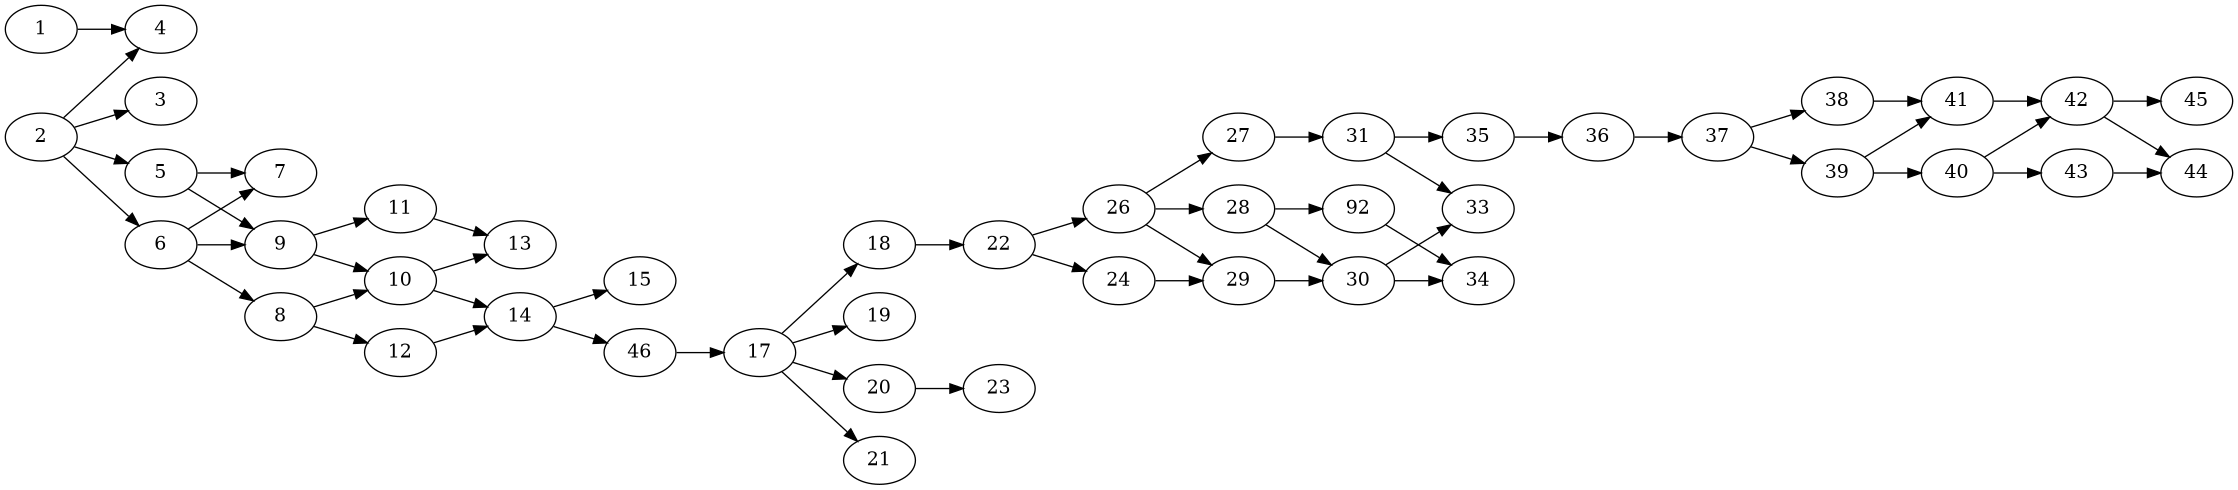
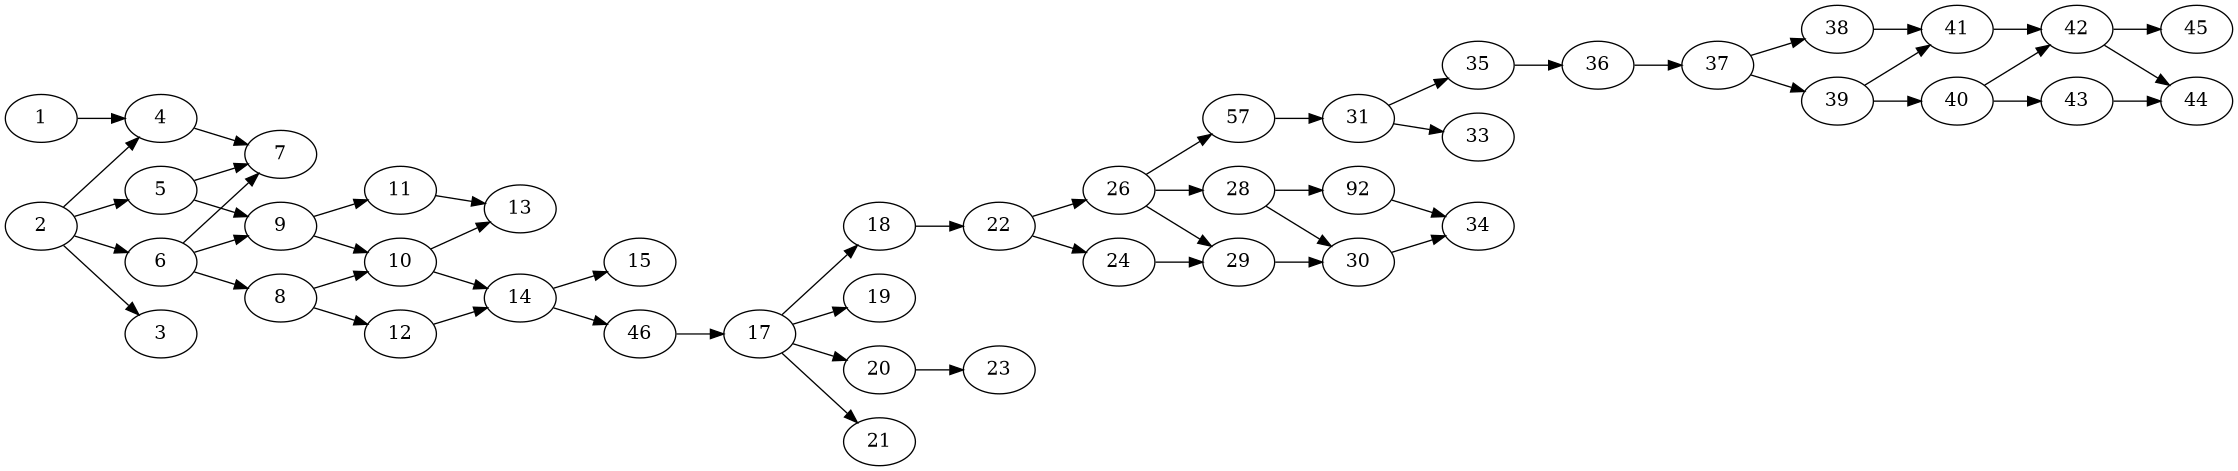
none -> (215, 134)
(1239, 137) -> (1239, 118)
(1410, 250) -> none
